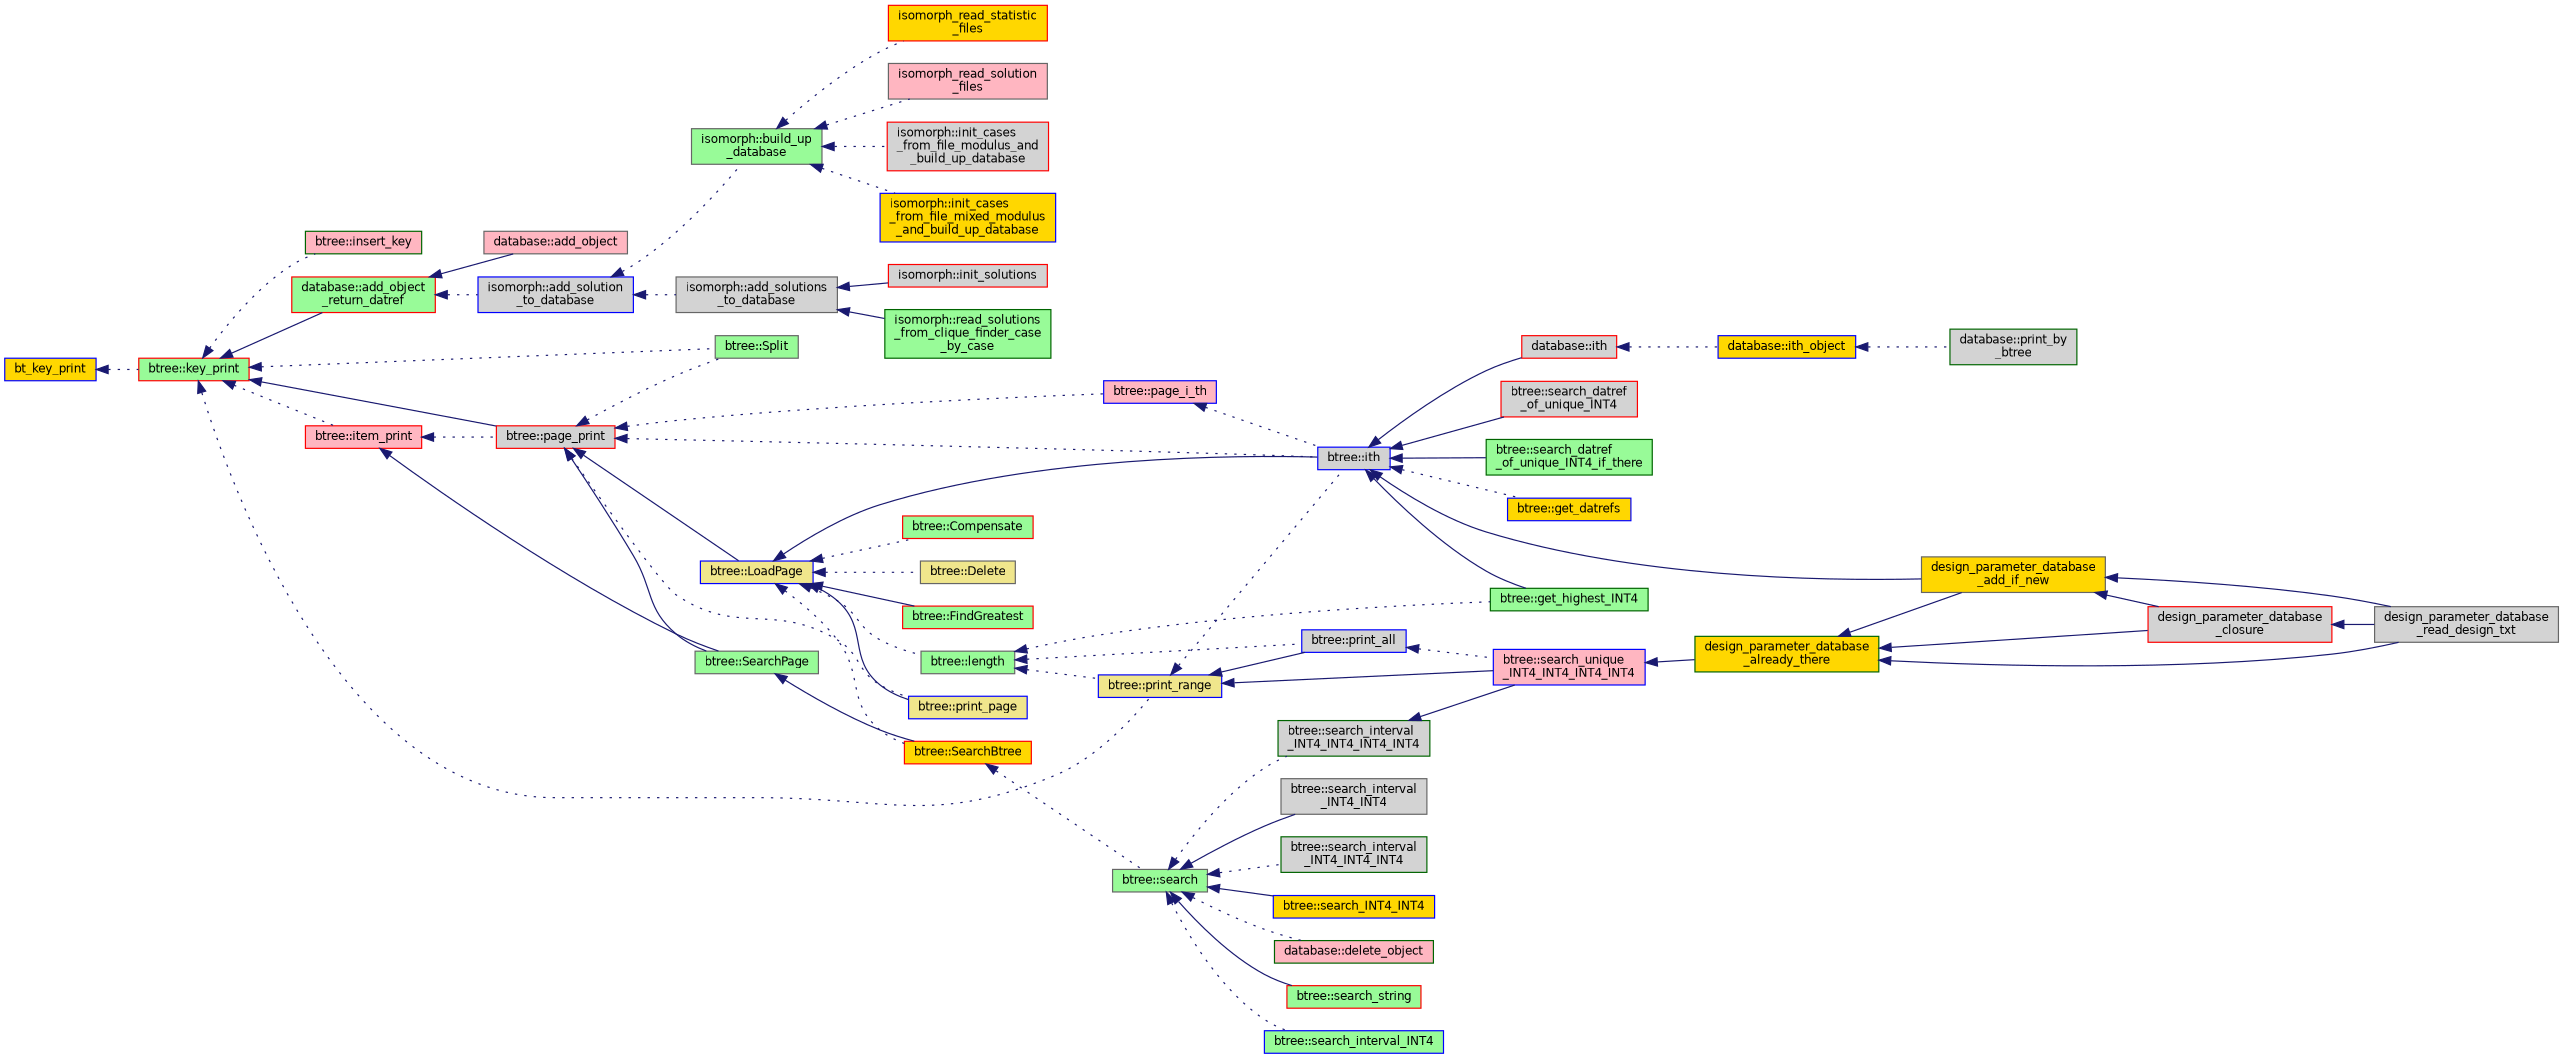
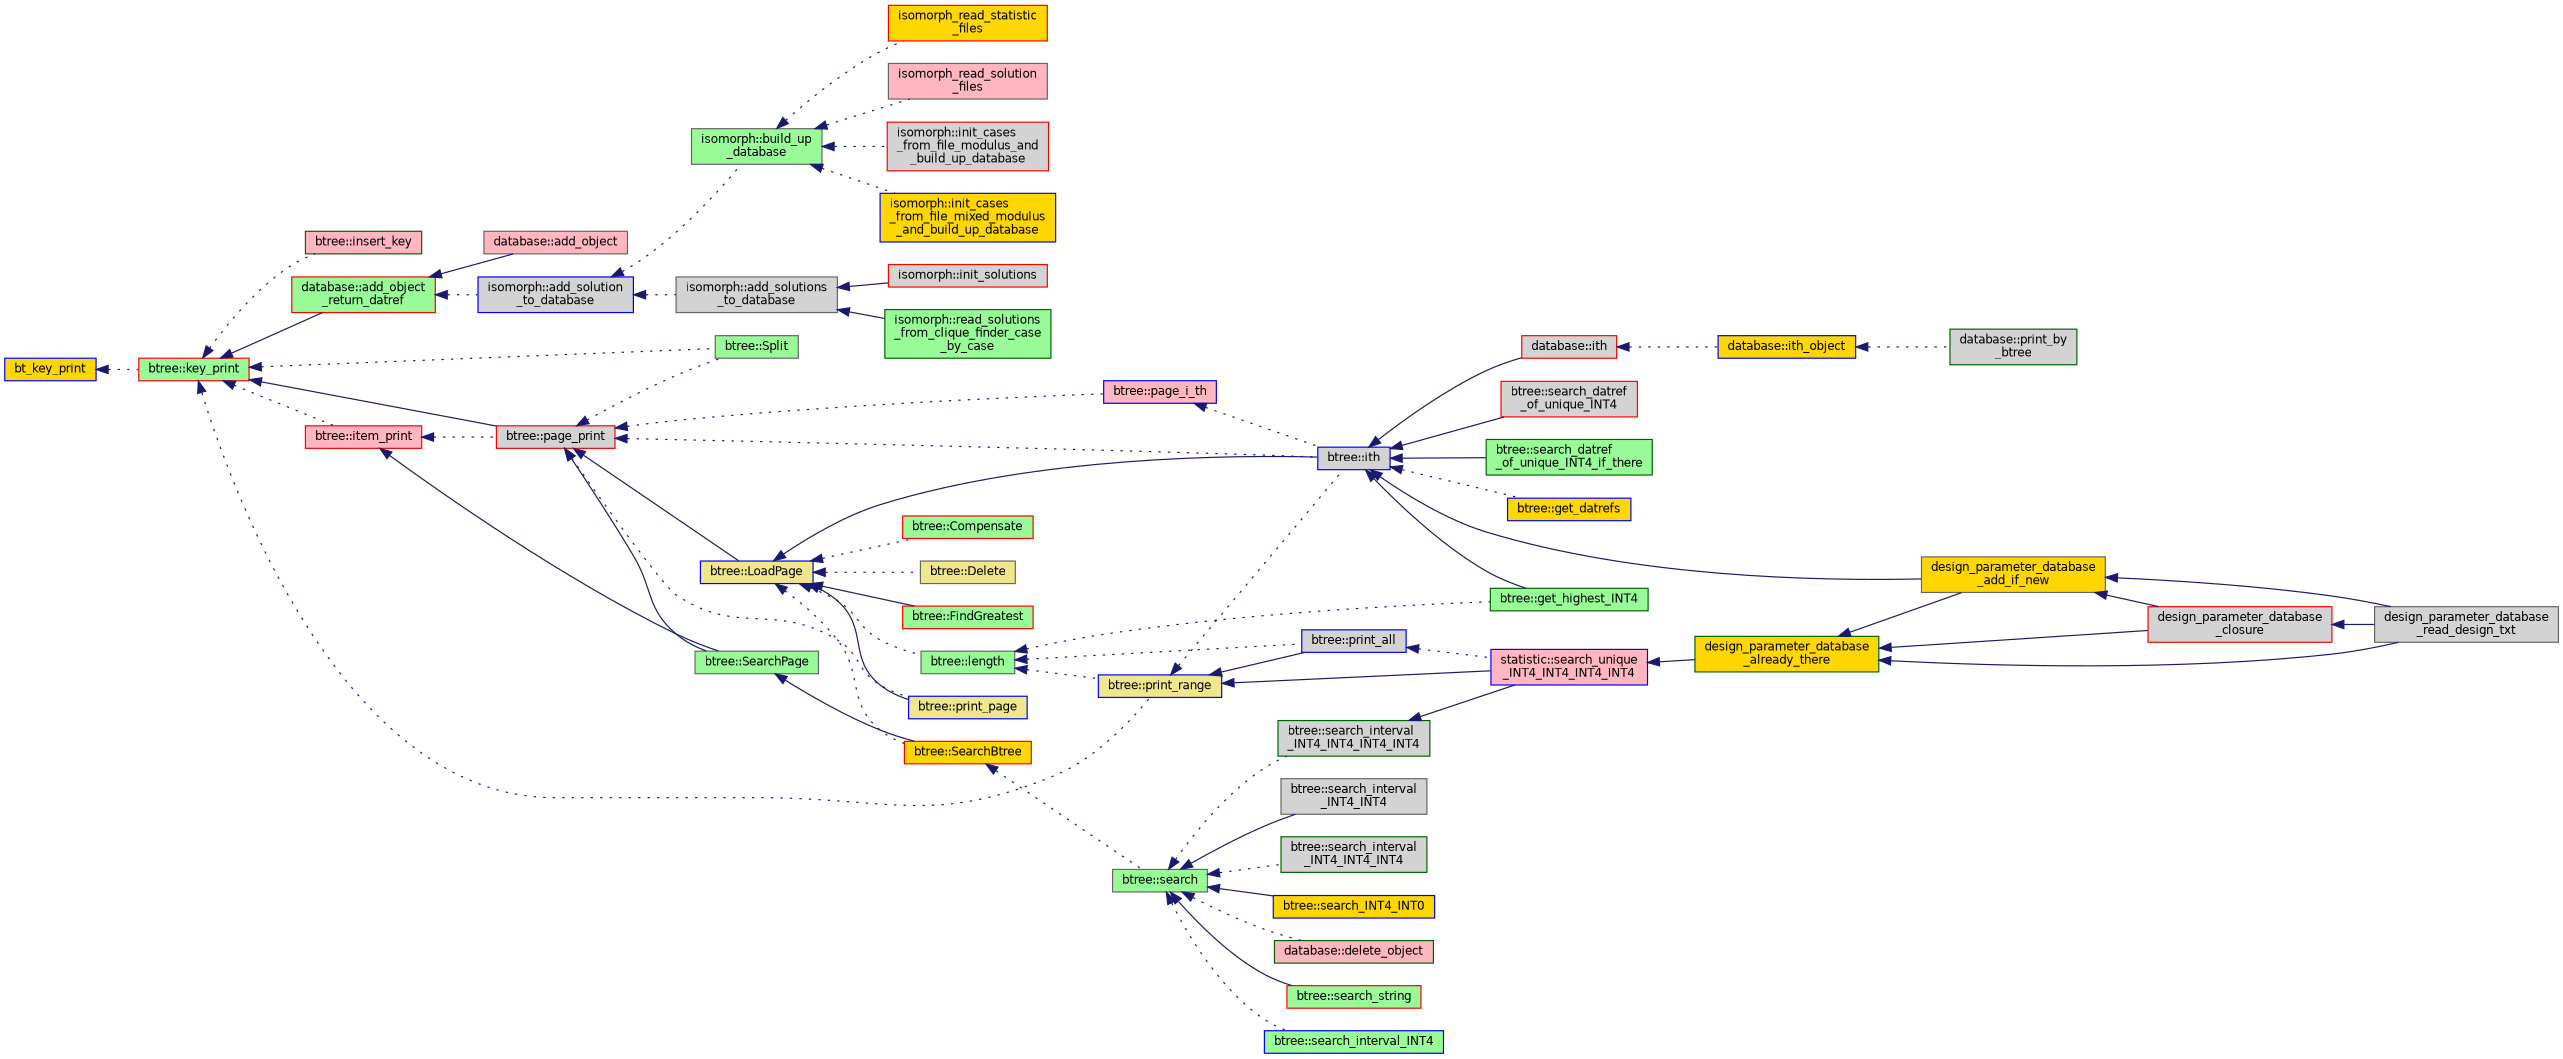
(1569, 667) -> (1569, 667)
(1354, 907) -> (1354, 907)
